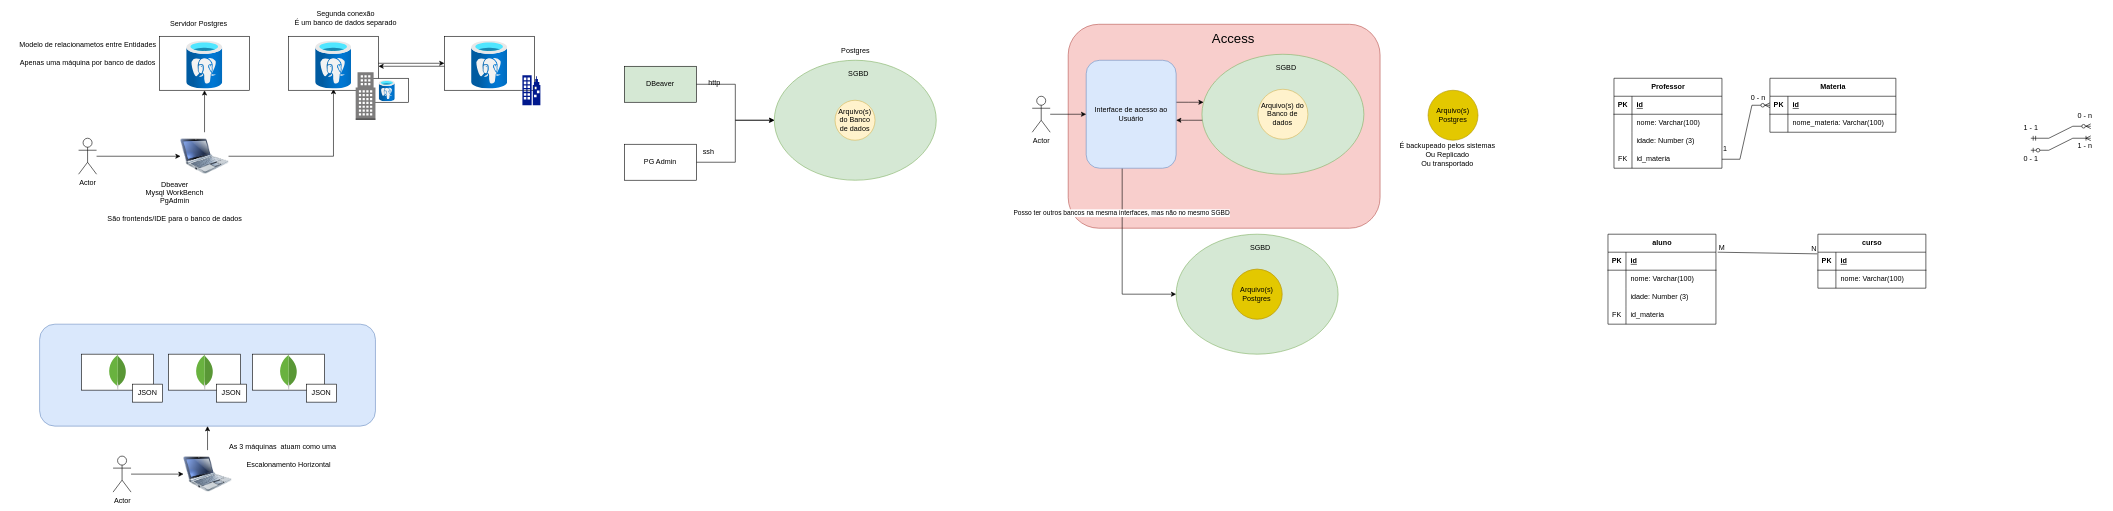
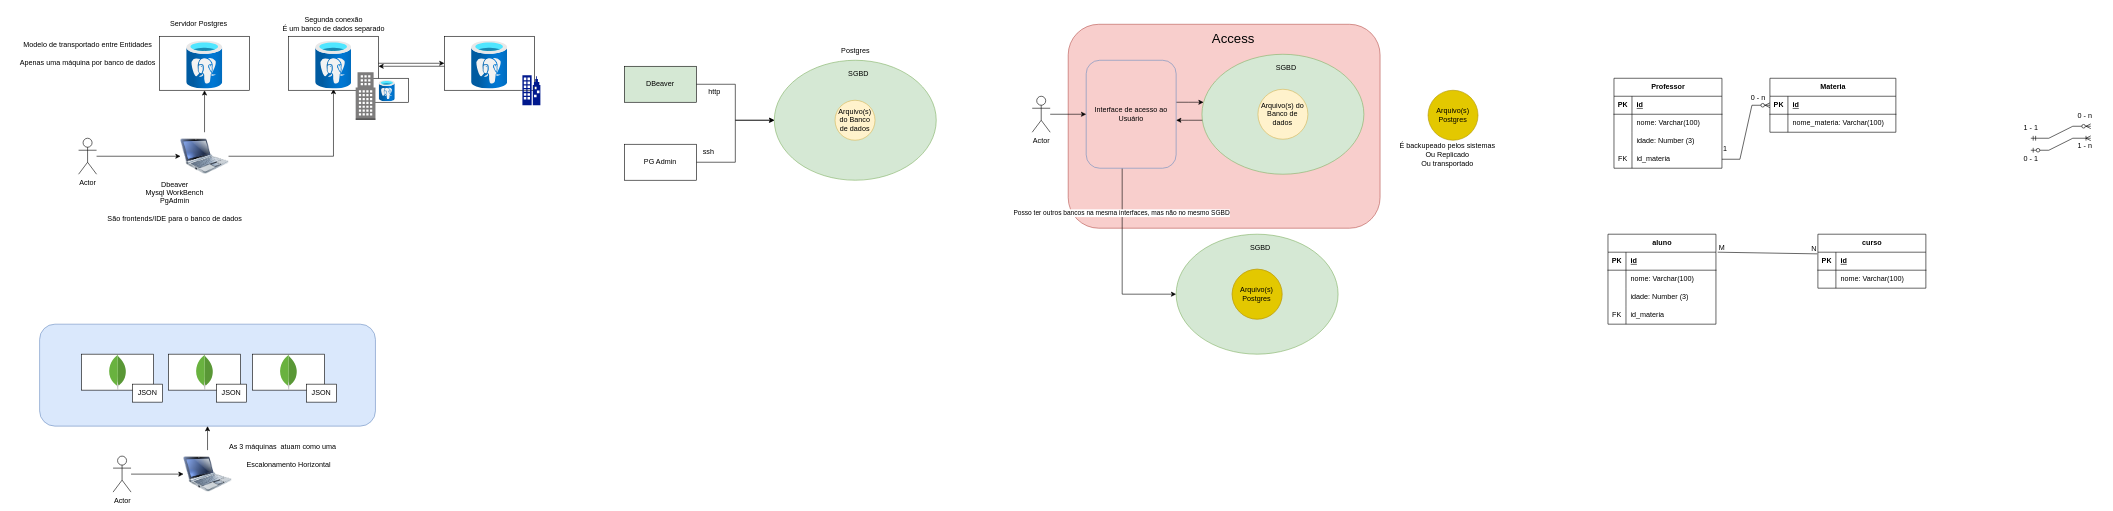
(345, 18) -> (333, 24)
(88, 45) -> (88, 45)
(714, 83) -> (714, 92)
(1131, 114) -> (1131, 114)
